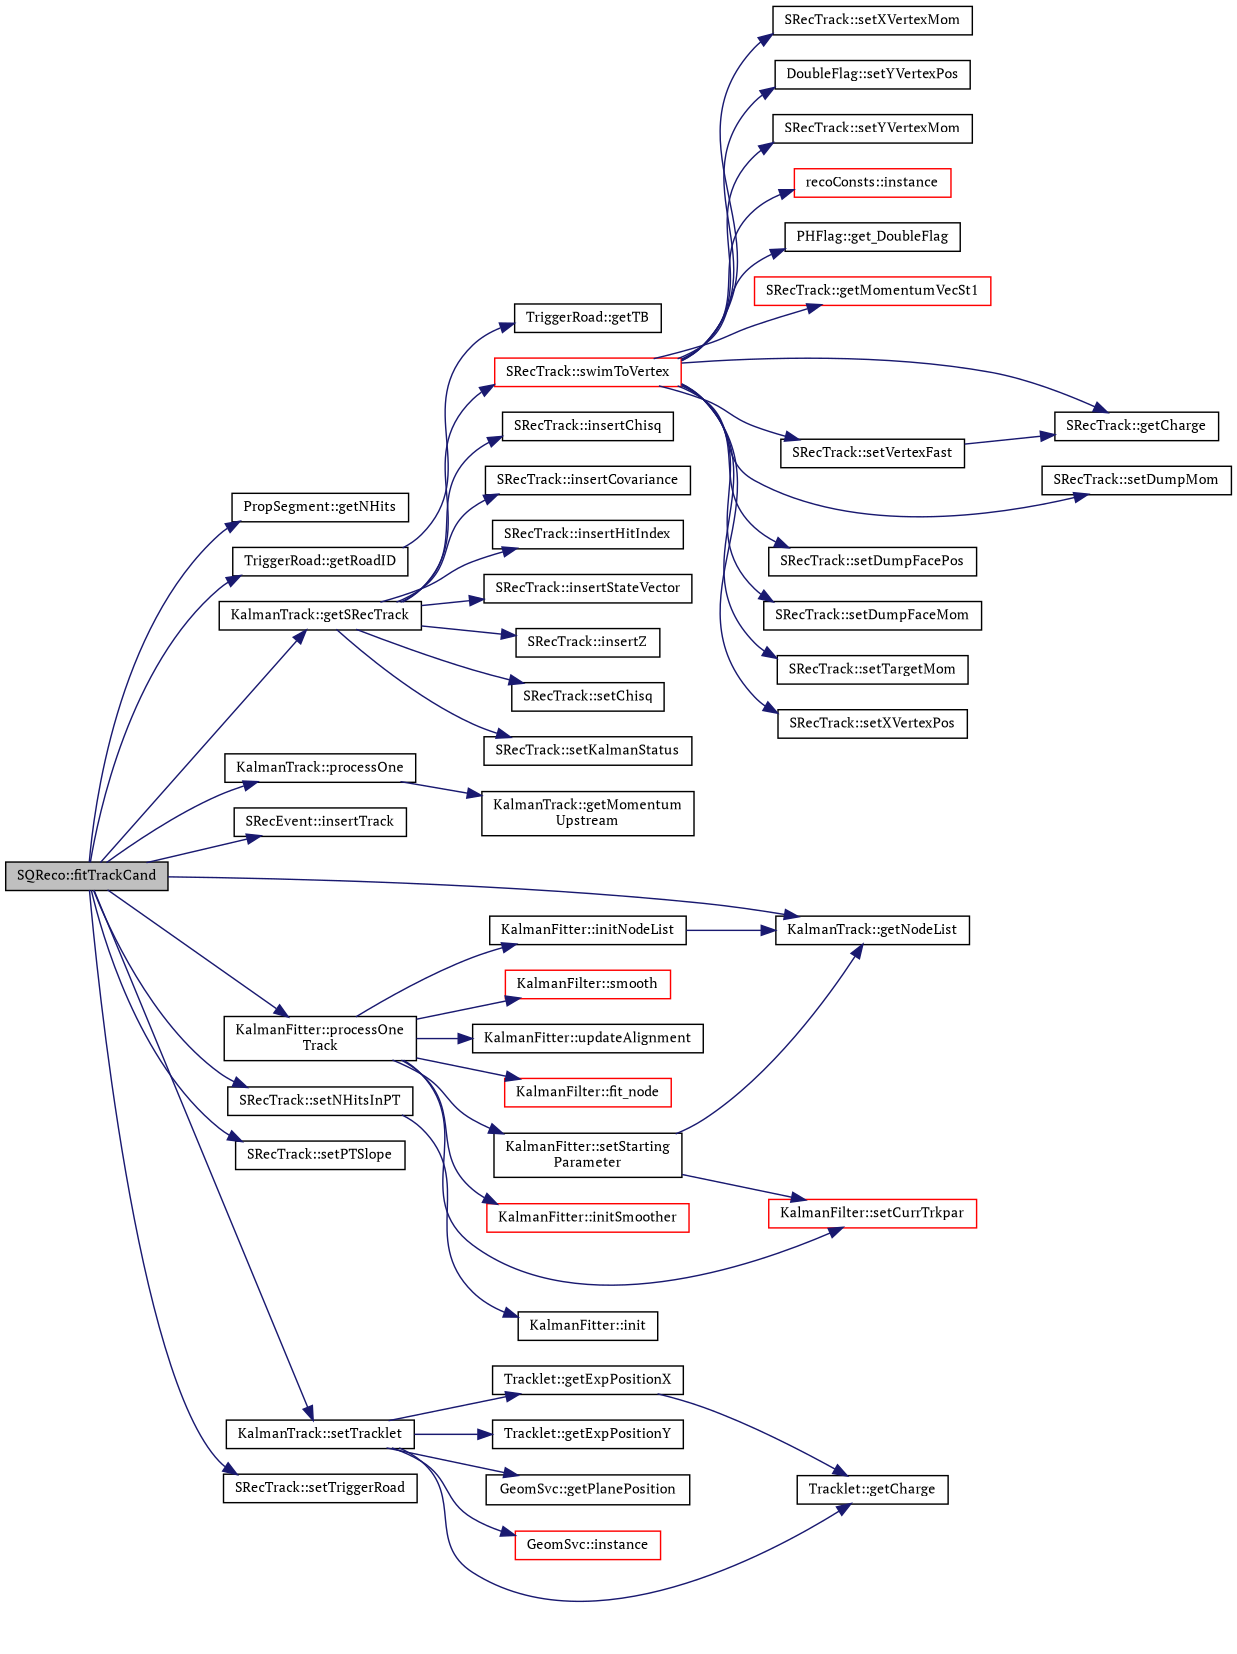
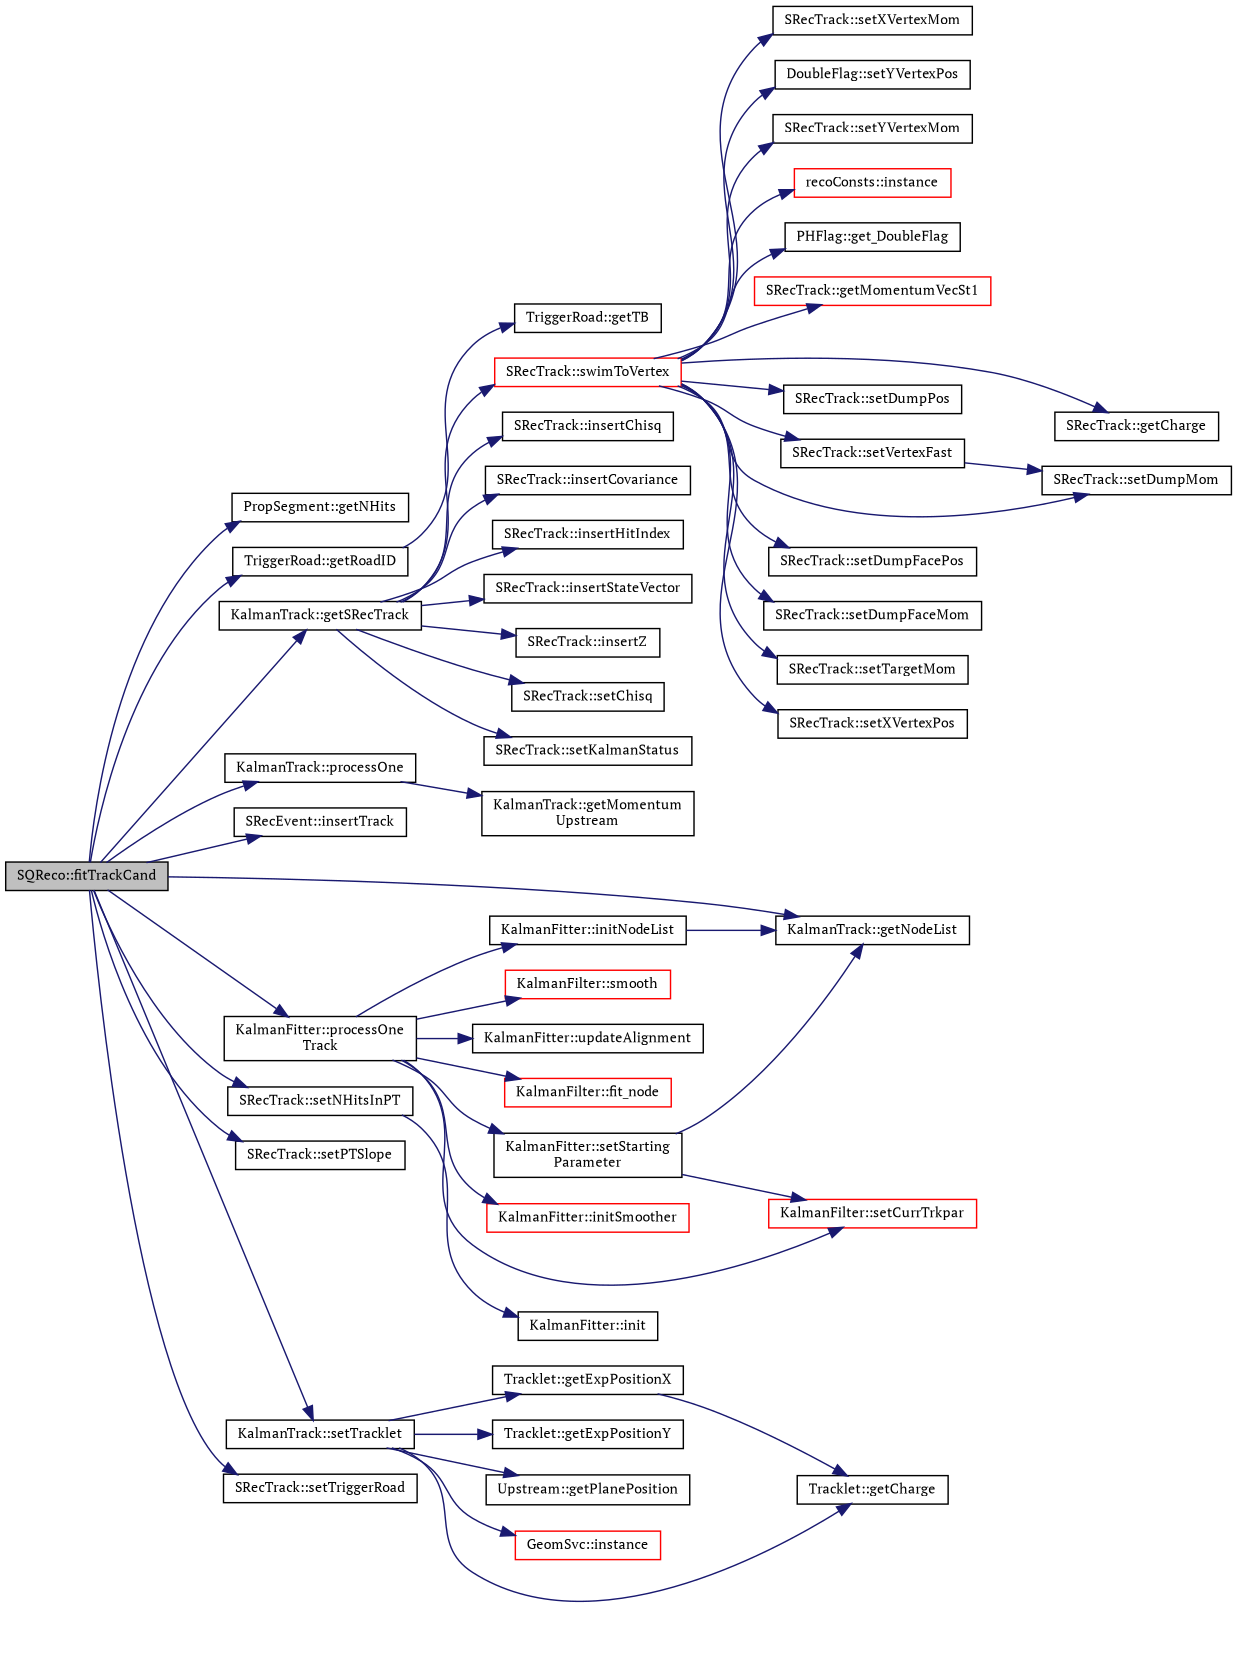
none -> (873, 399)
(1003, 440) -> (996, 466)
(588, 1490) -> (588, 1490)
